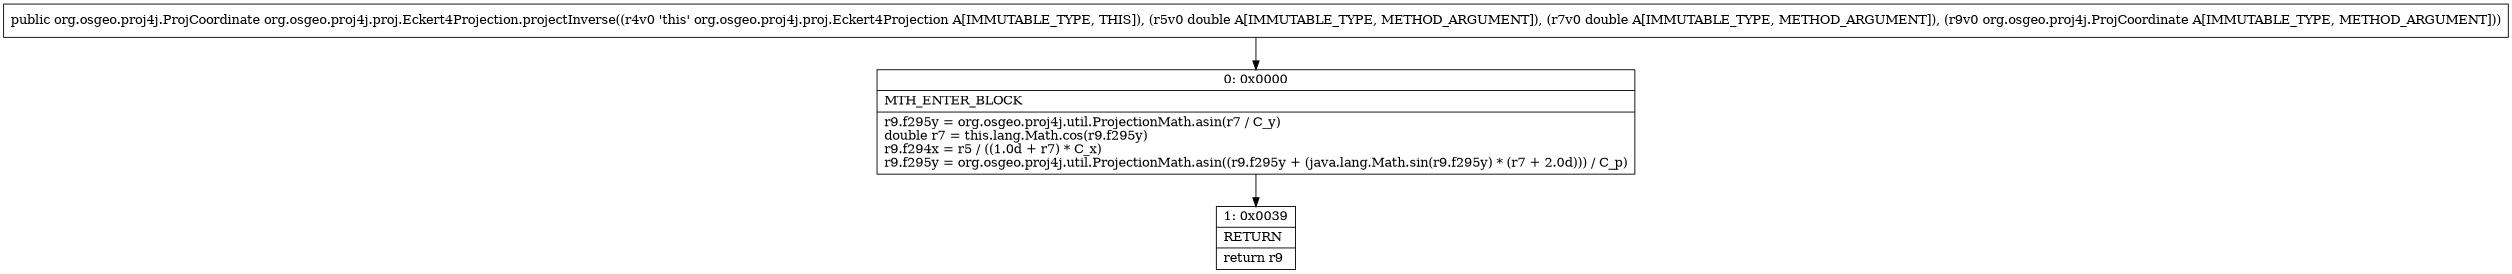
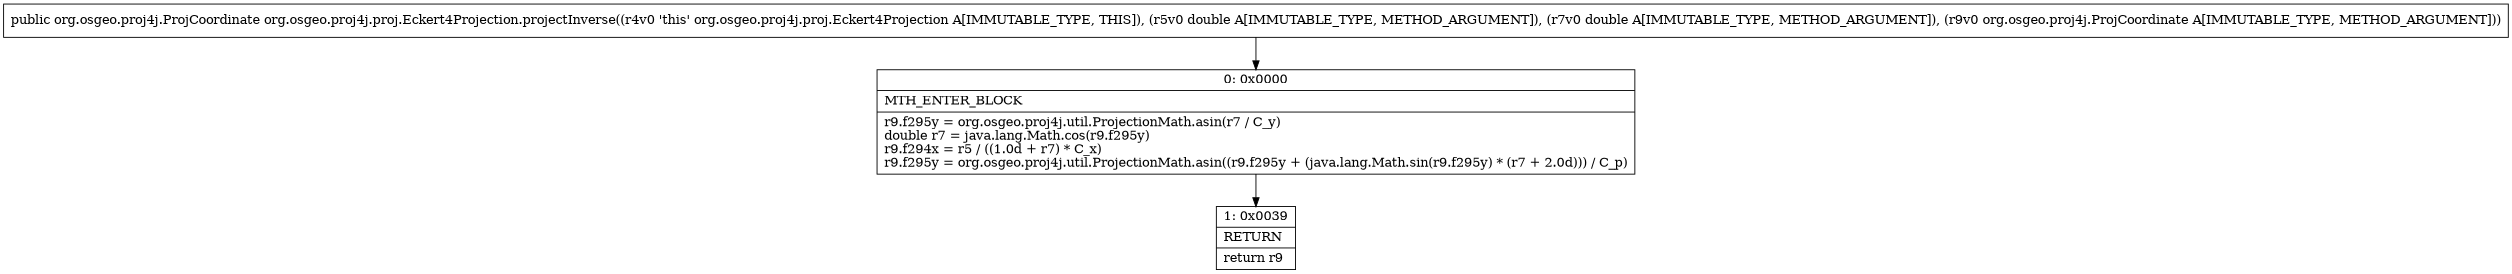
(1016, 136) -> (1017, 136)
